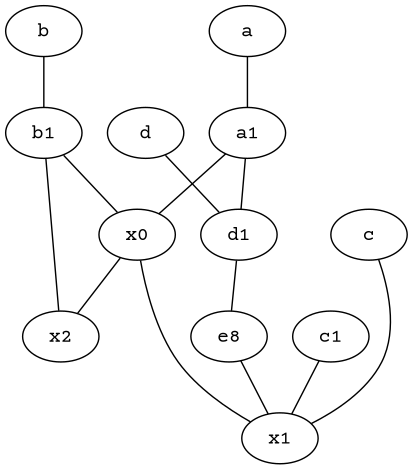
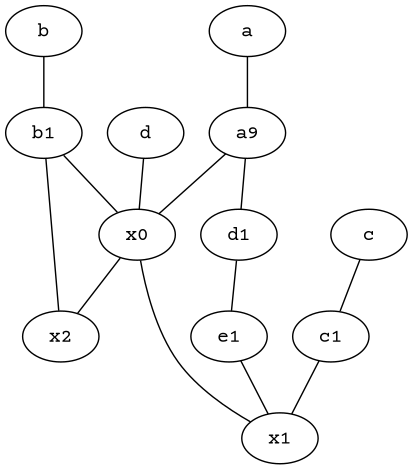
(247, 133) -> (247, 133)
(186, 177) -> (141, 184)
(229, 337) -> (229, 337)
(384, 357) -> (350, 285)
